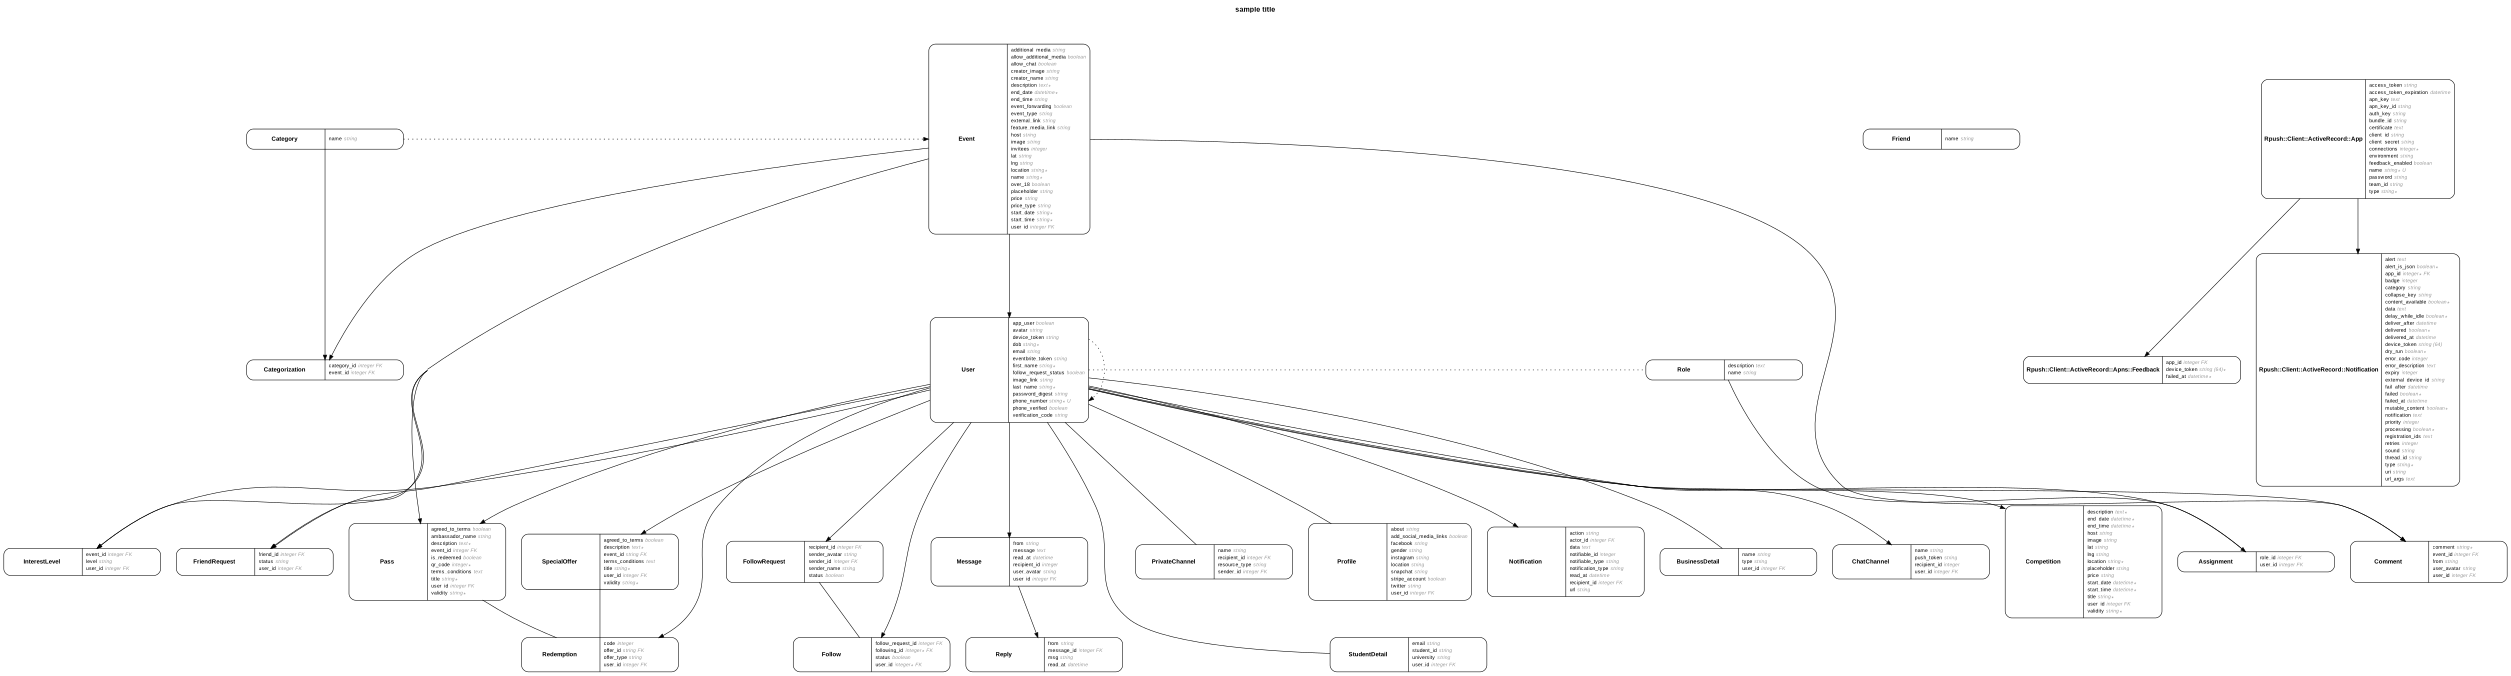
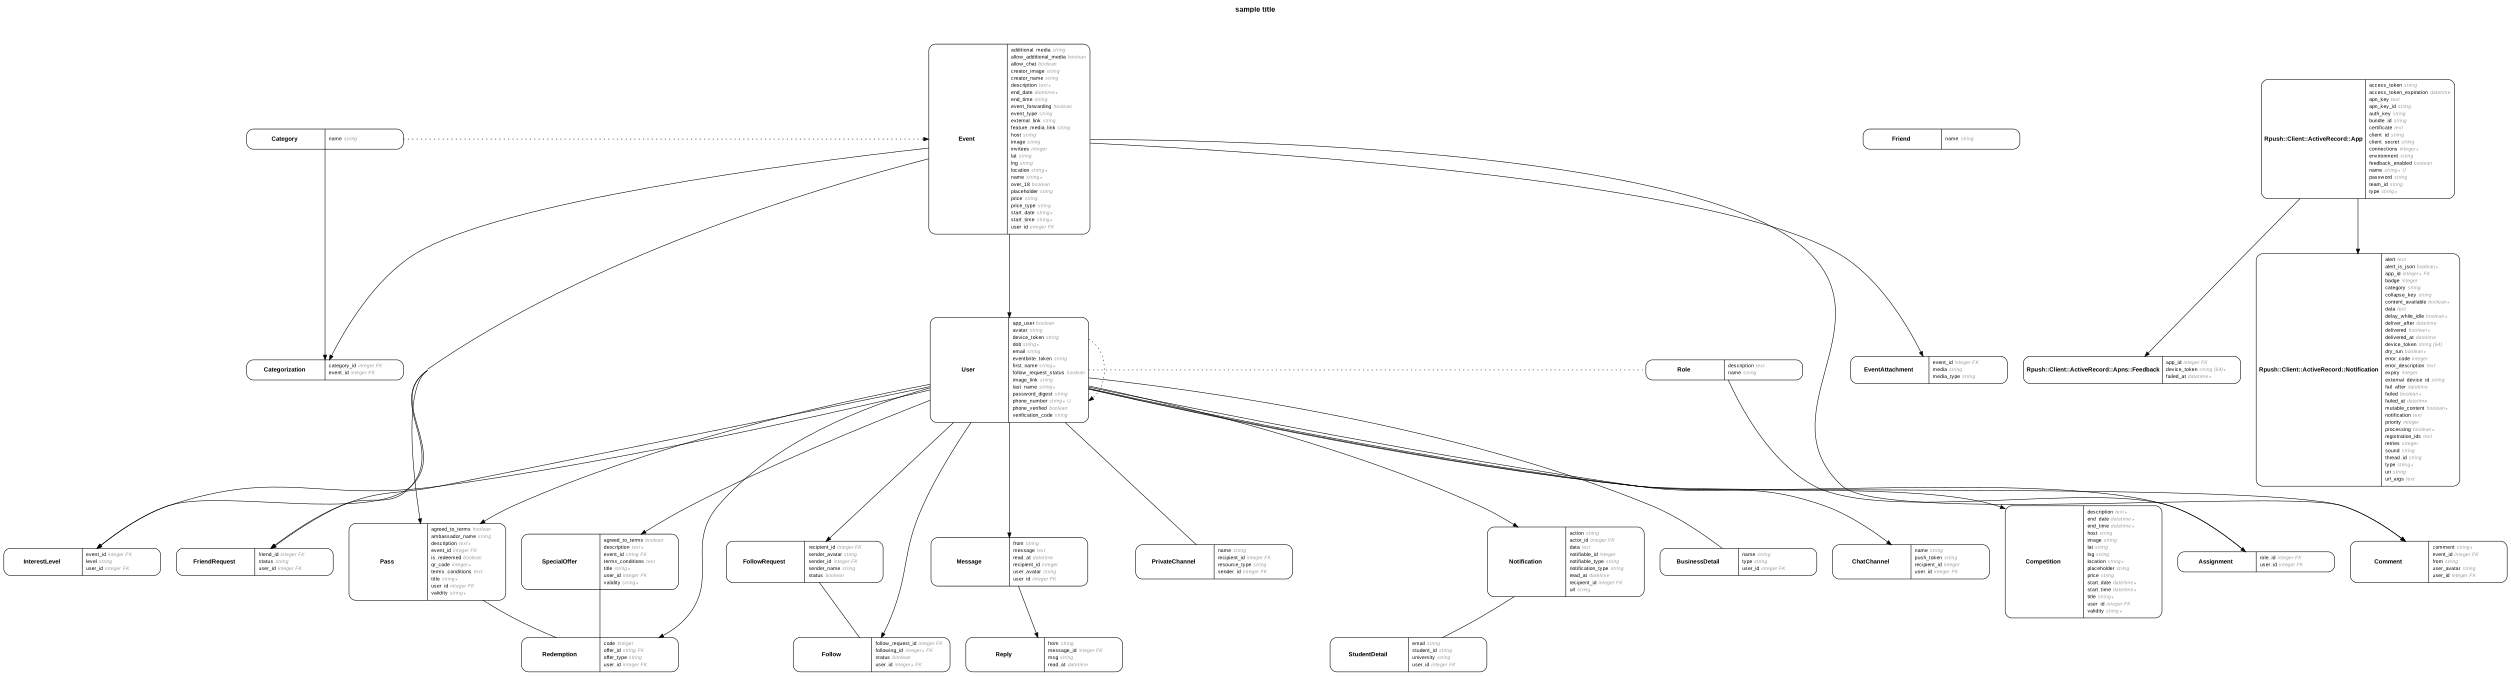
none -> (1929, 370)
(1390, 562) -> none
(1124, 615) -> (1479, 618)
